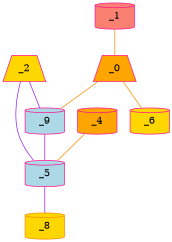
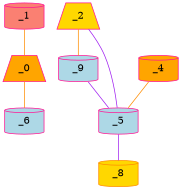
(35, 95) -> (78, 42)
(79, 95) -> none
(150, 121) -> (24, 121)
